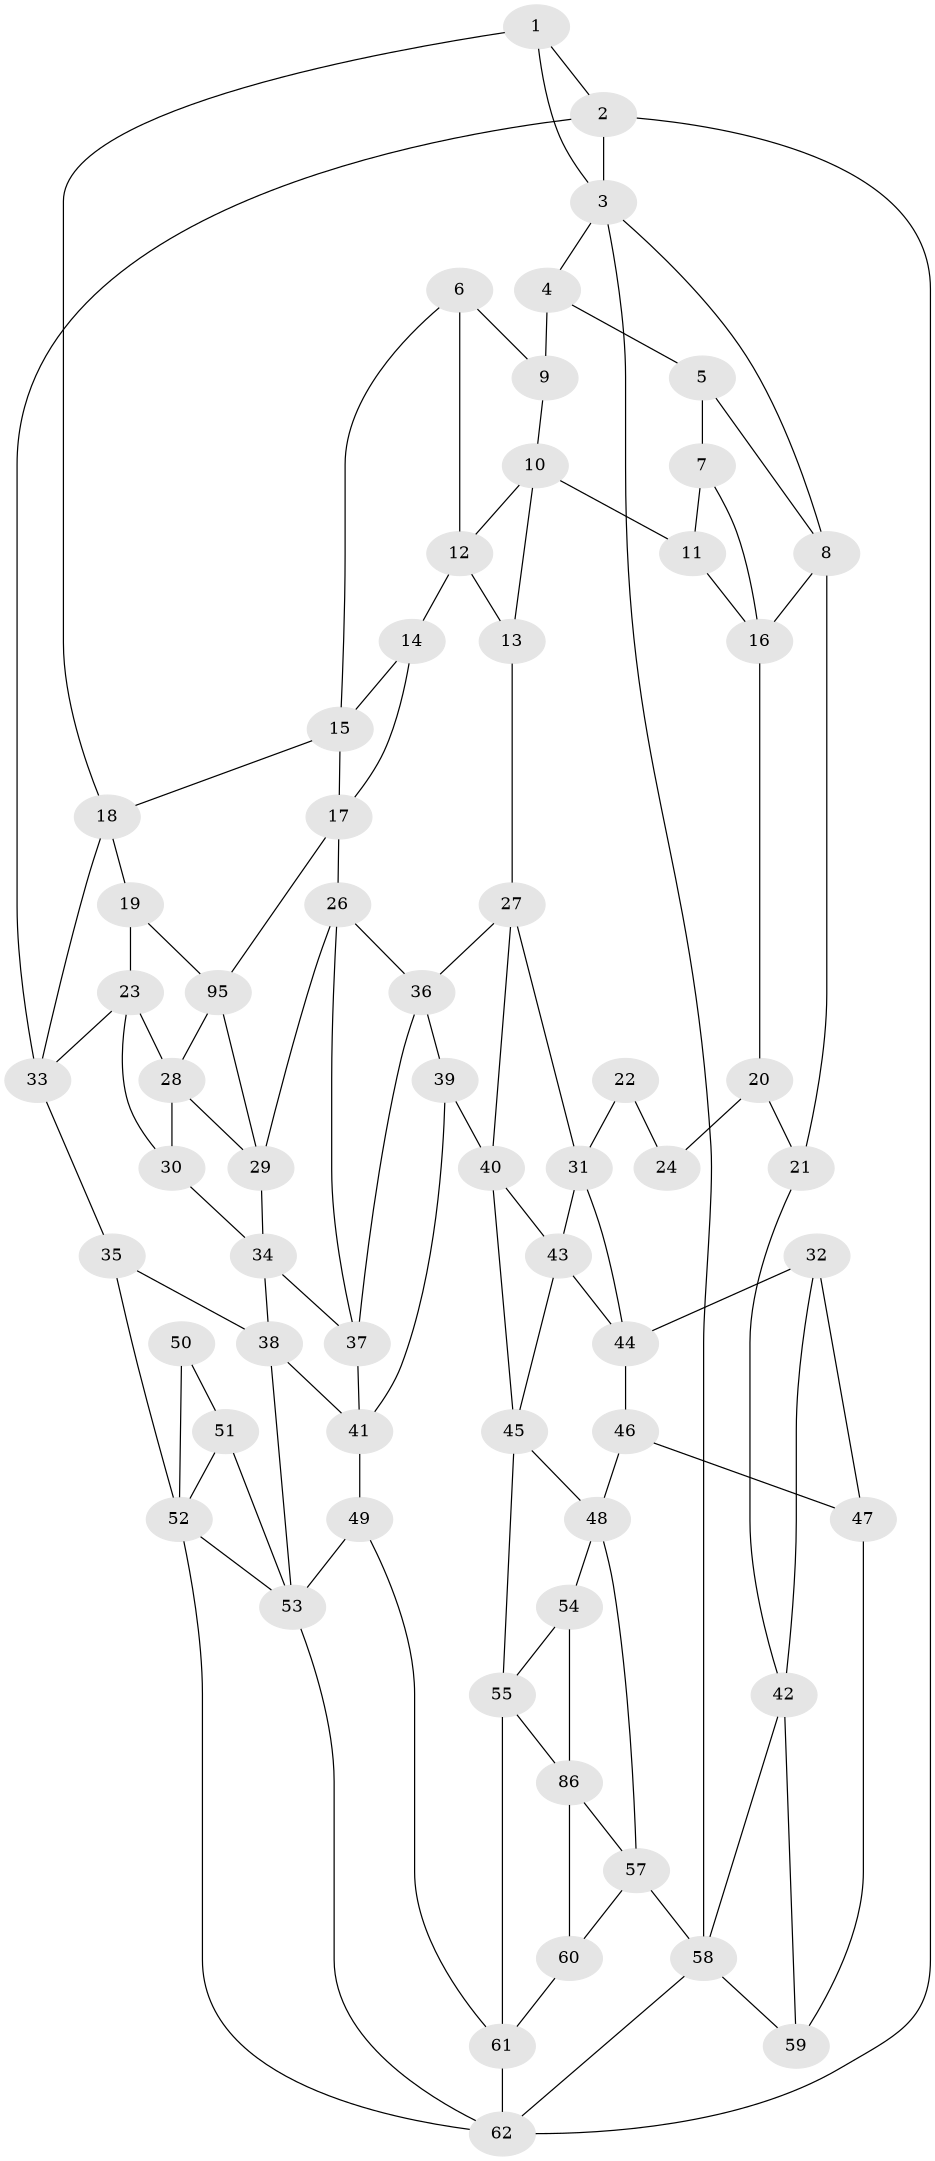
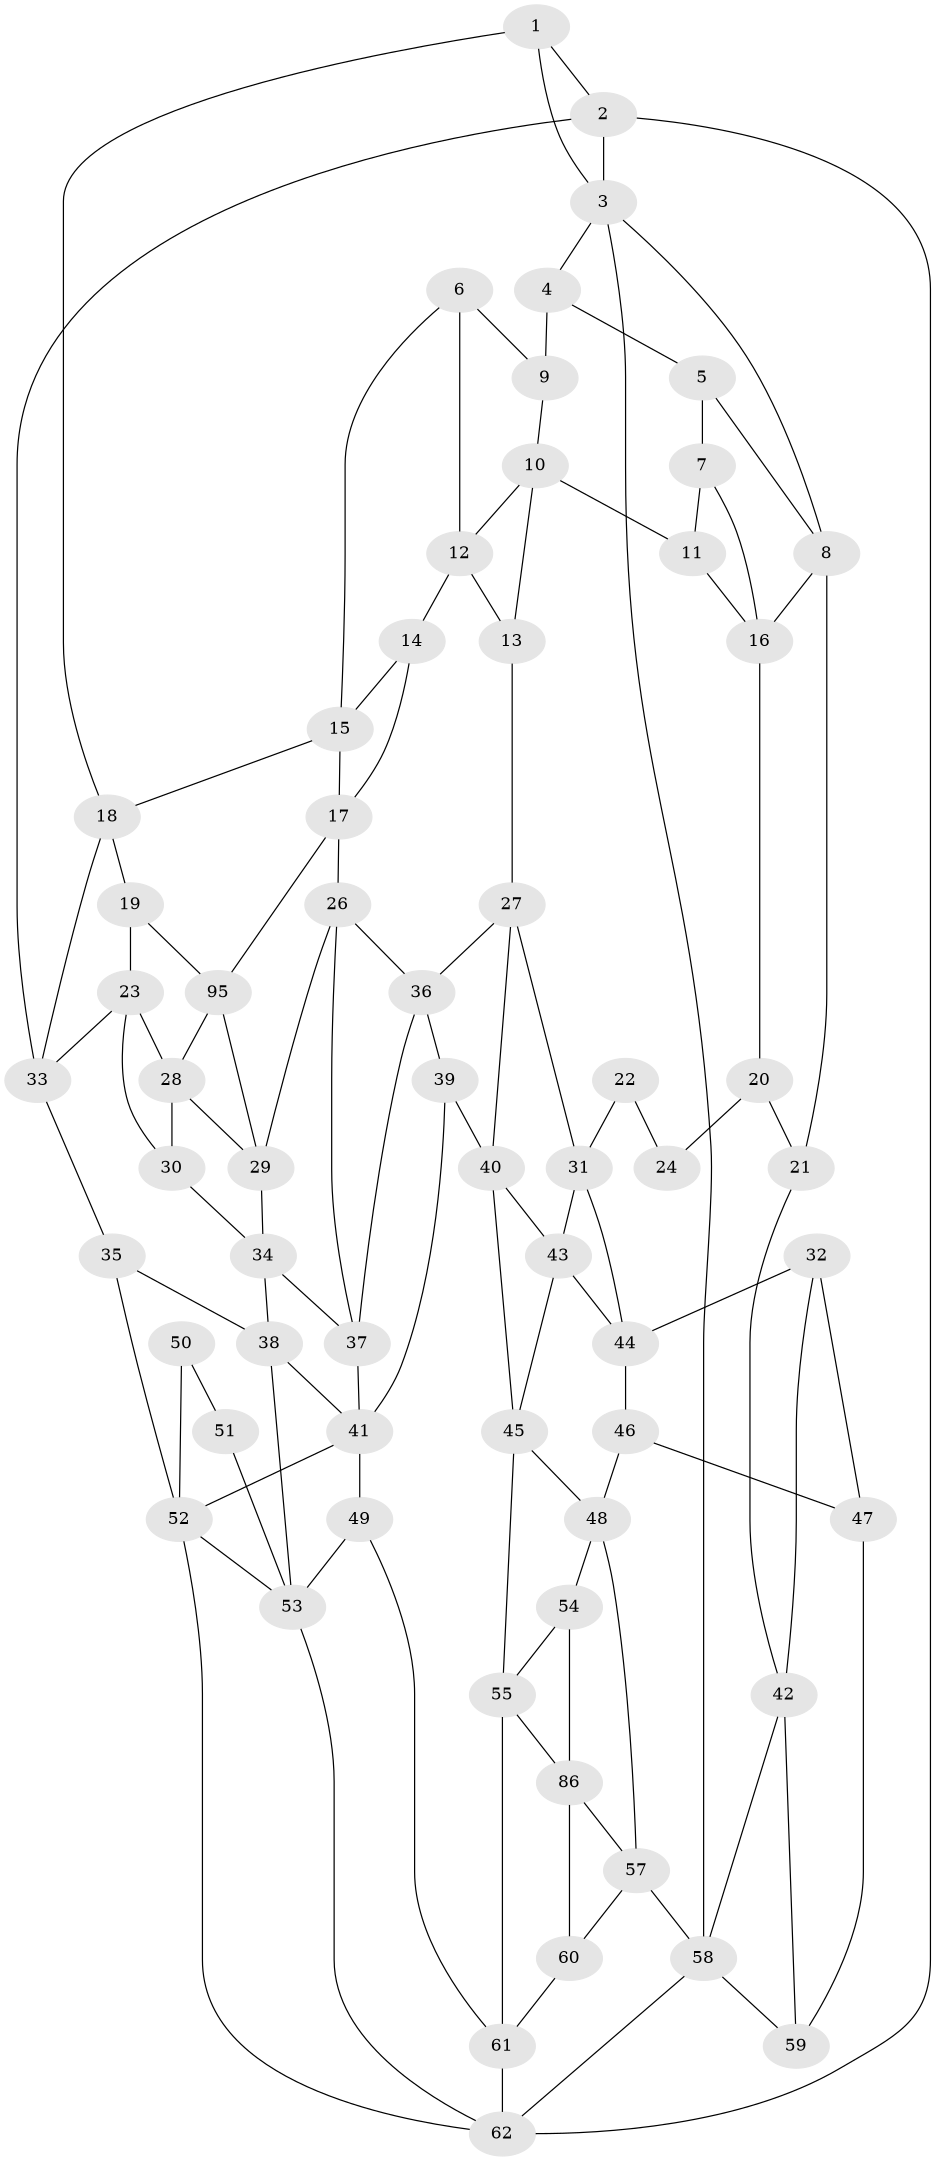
(202, 1476) -> (270, 1476)
